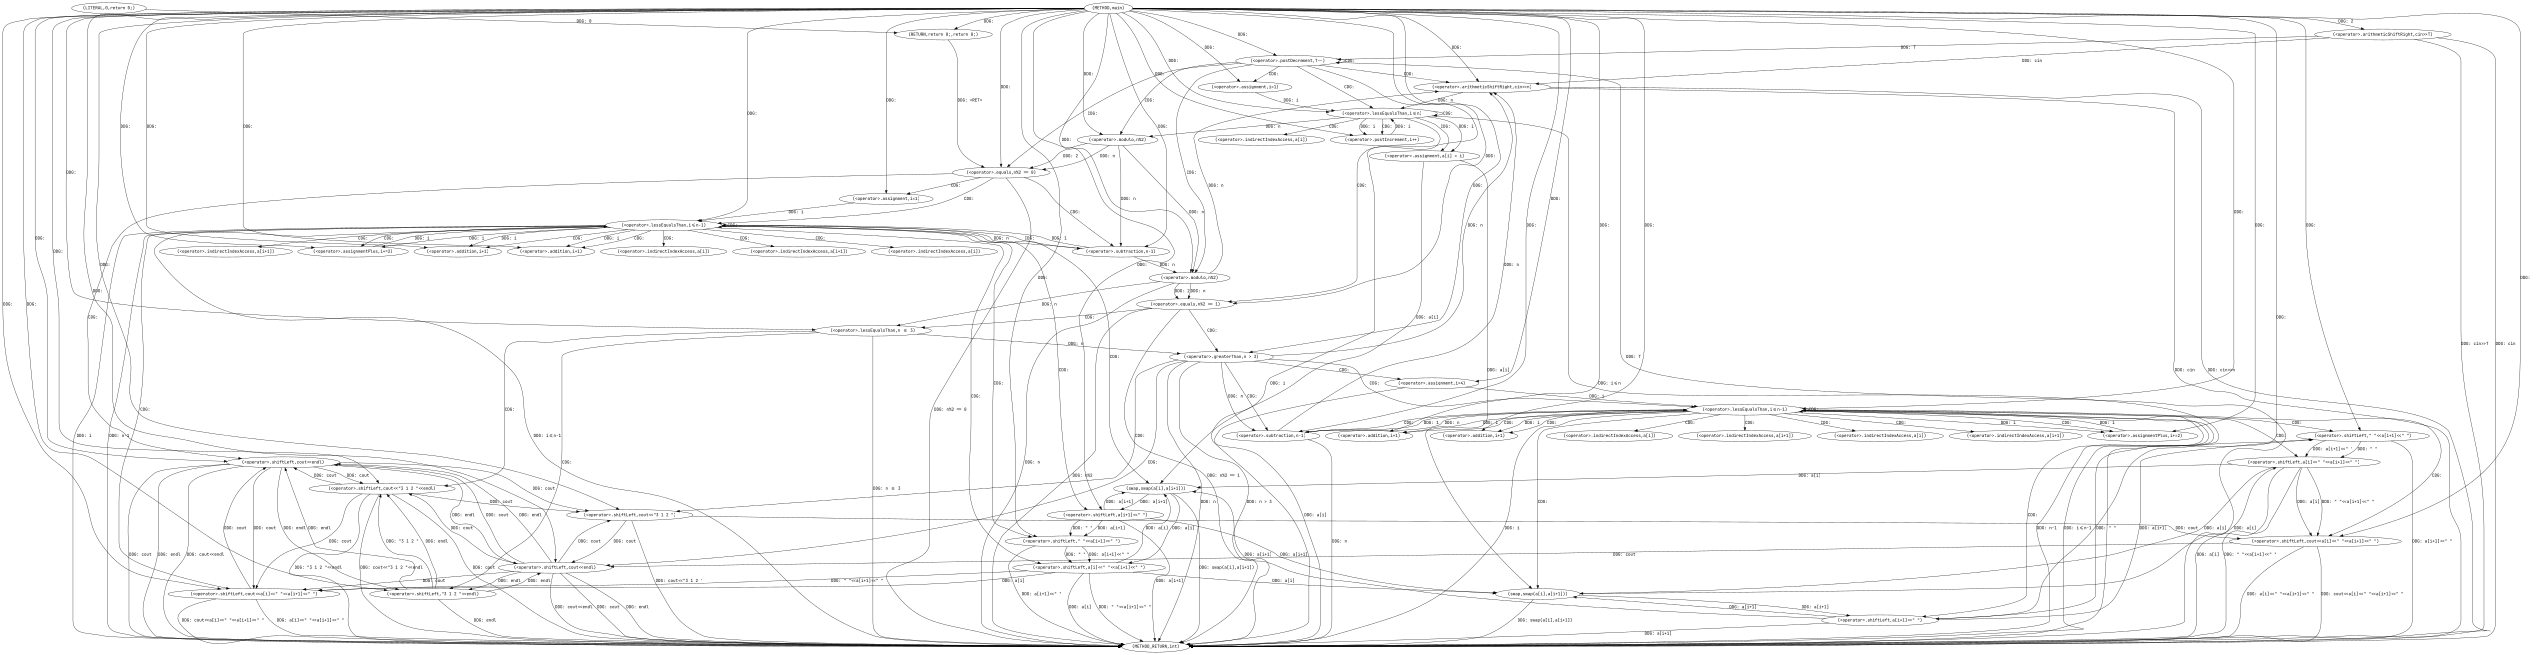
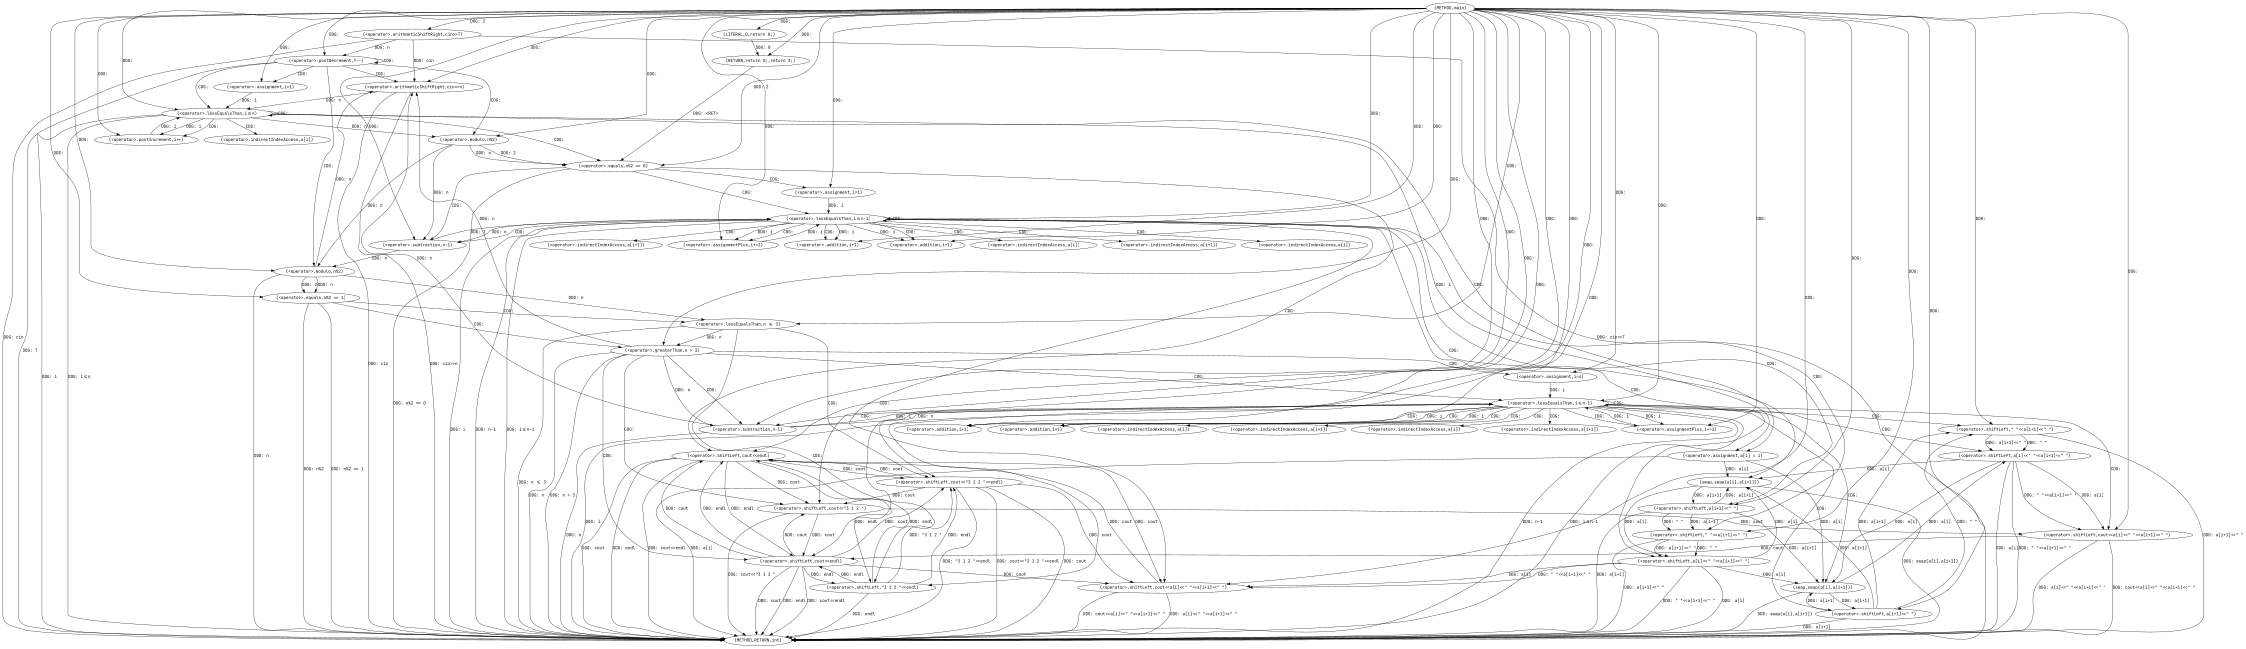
none -> (1092, 11)
(943, 35) -> (761, 61)
(1908, 48) -> (382, 48)
(1007, 87) -> (761, 87)
(1117, 93) -> (437, 123)
(1404, 146) -> none
(1284, 481) -> (1104, 466)
